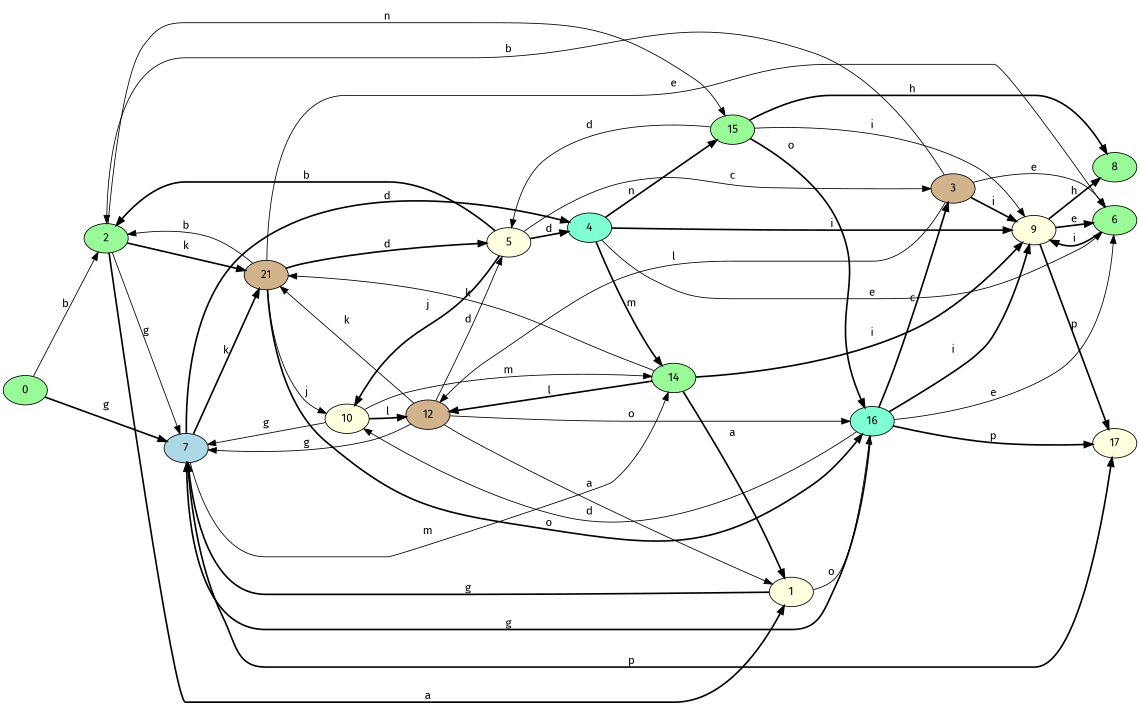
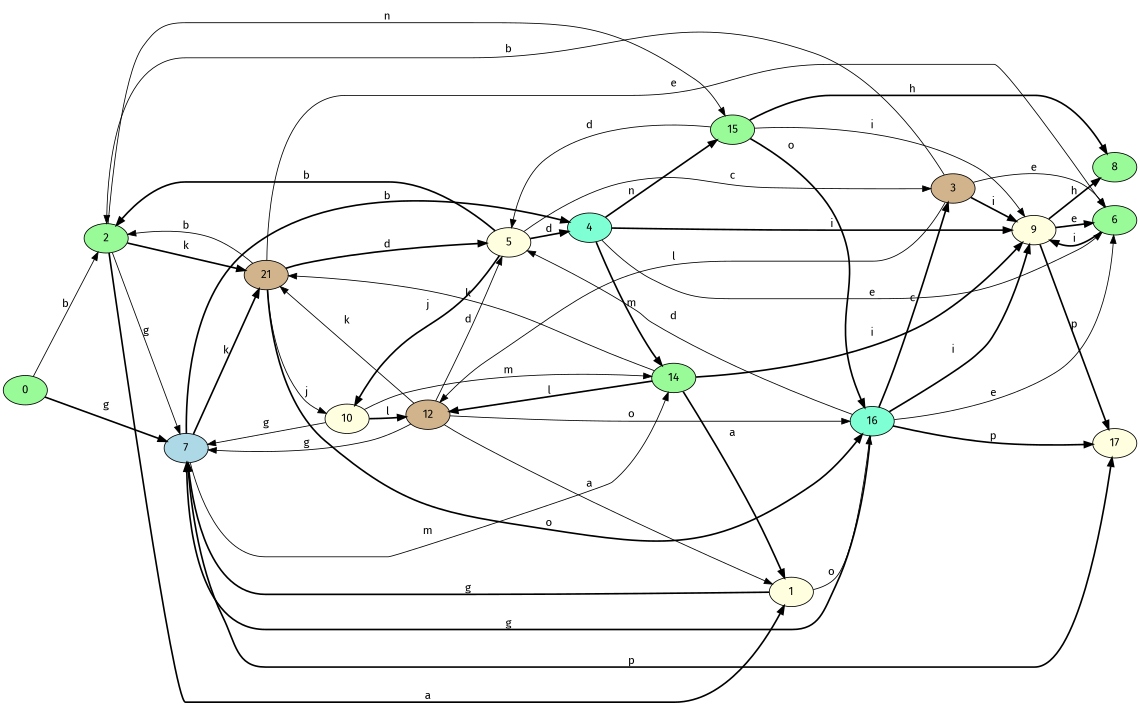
(388, 196) -> (388, 196)
(614, 522) -> (689, 343)
